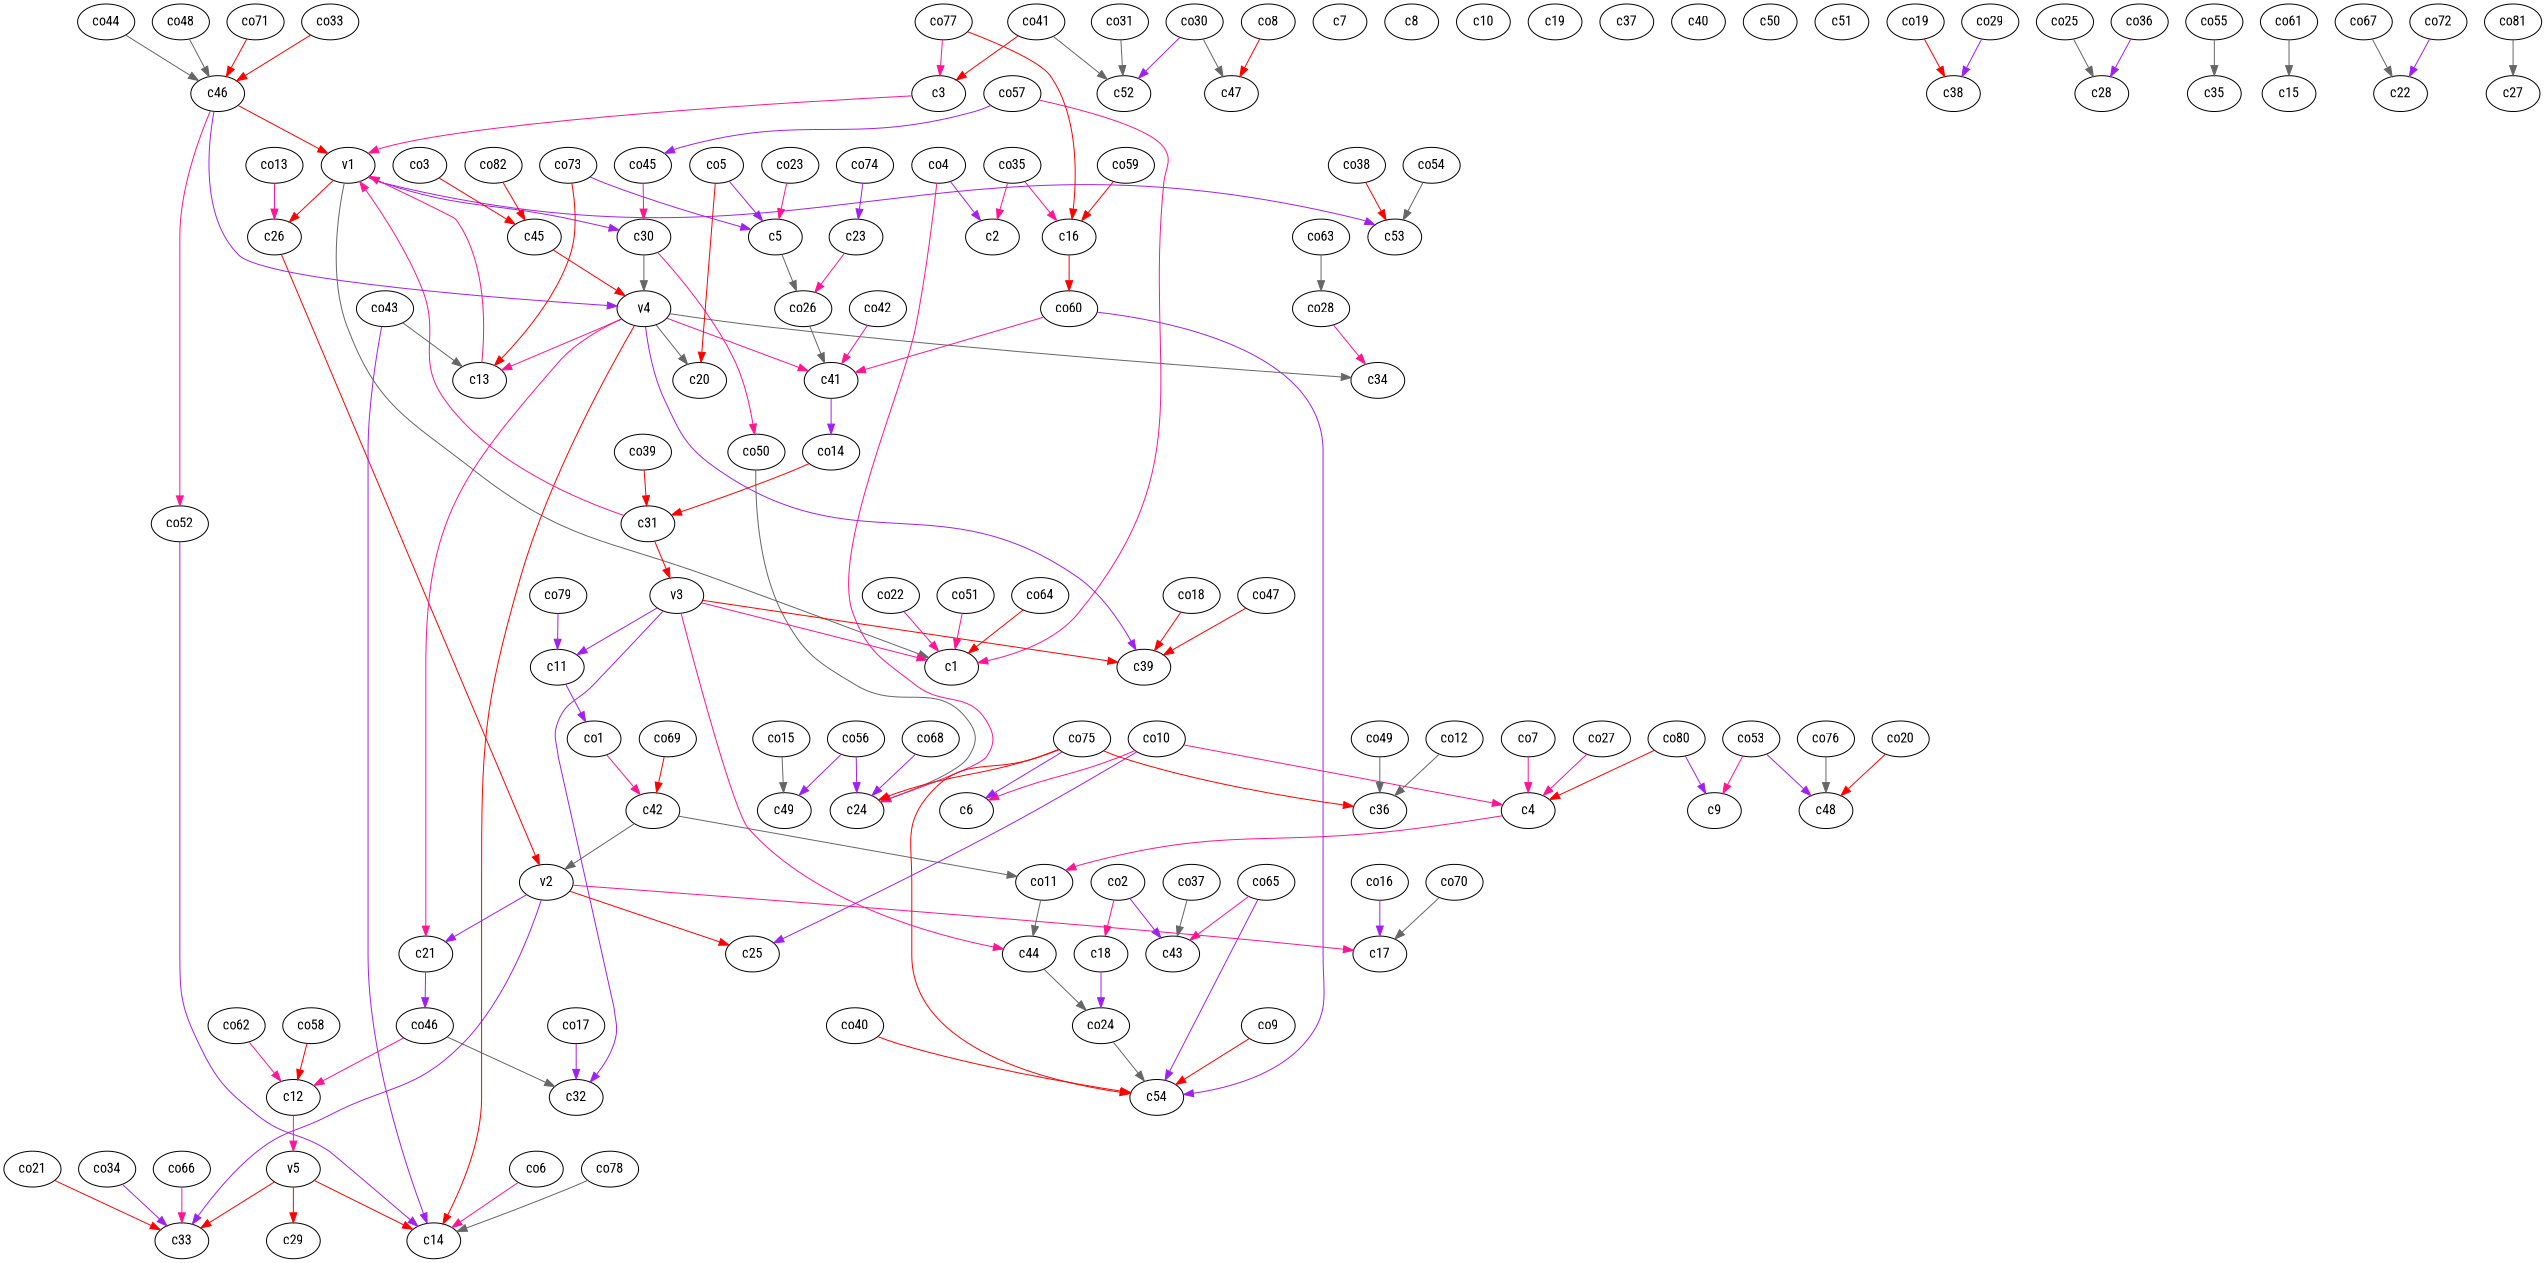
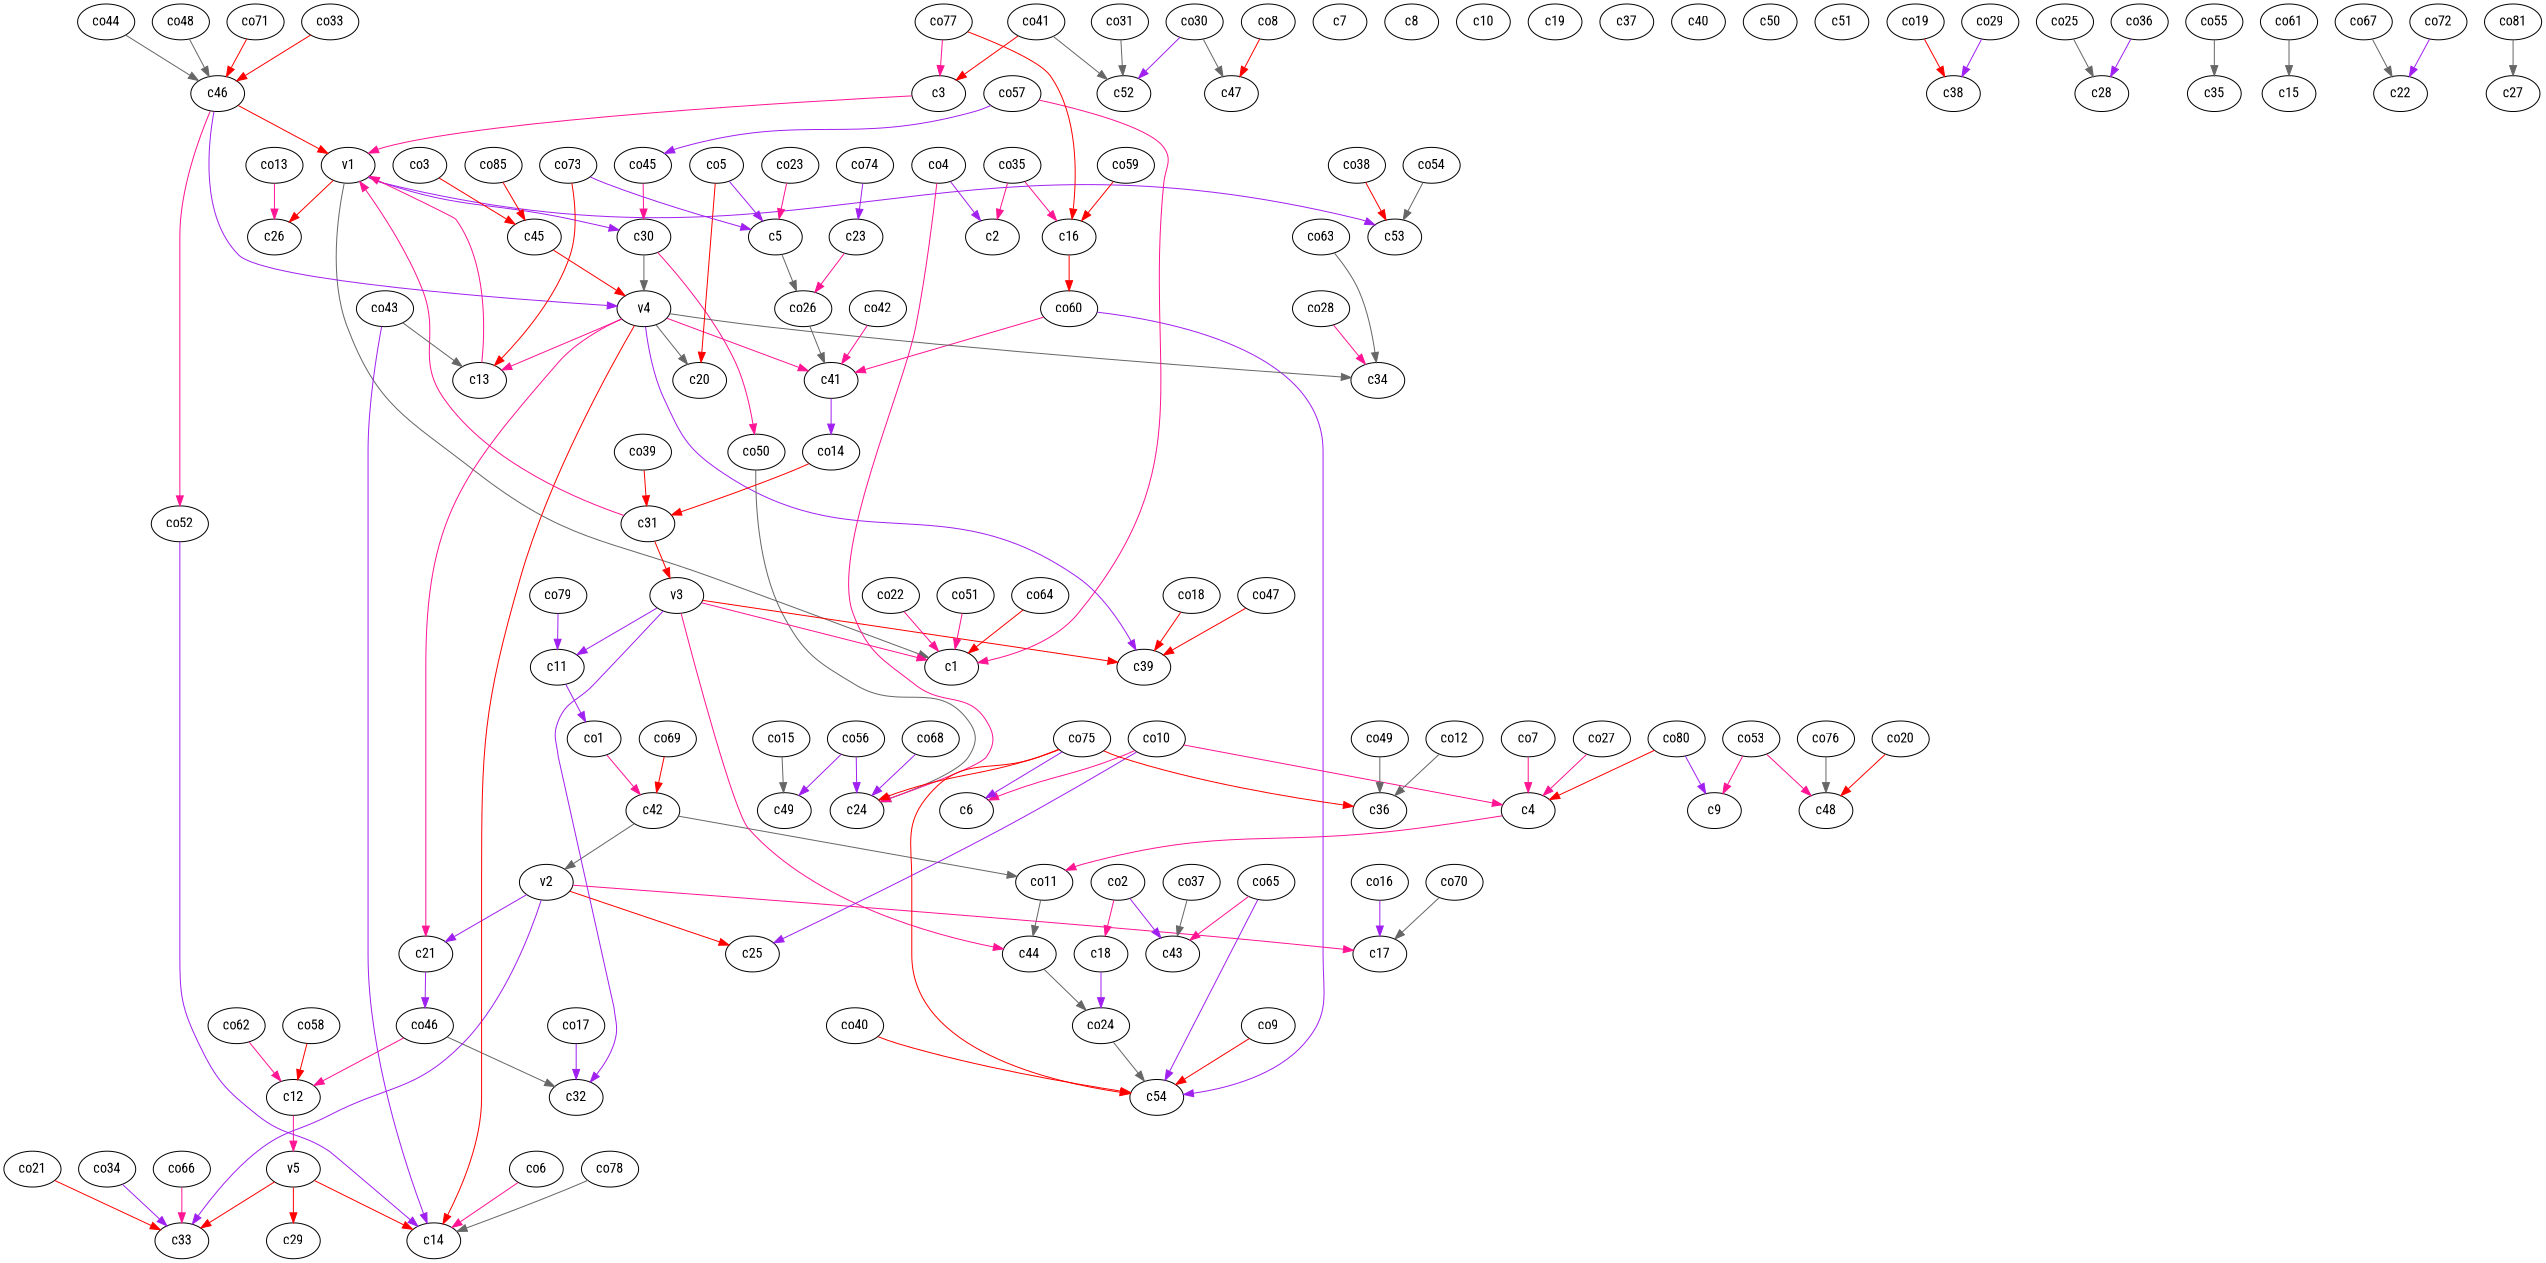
(494, 165) -> (494, 165)
(1321, 268) -> (1362, 300)
(408, 555) -> none
(1785, 772) -> (1785, 772)
